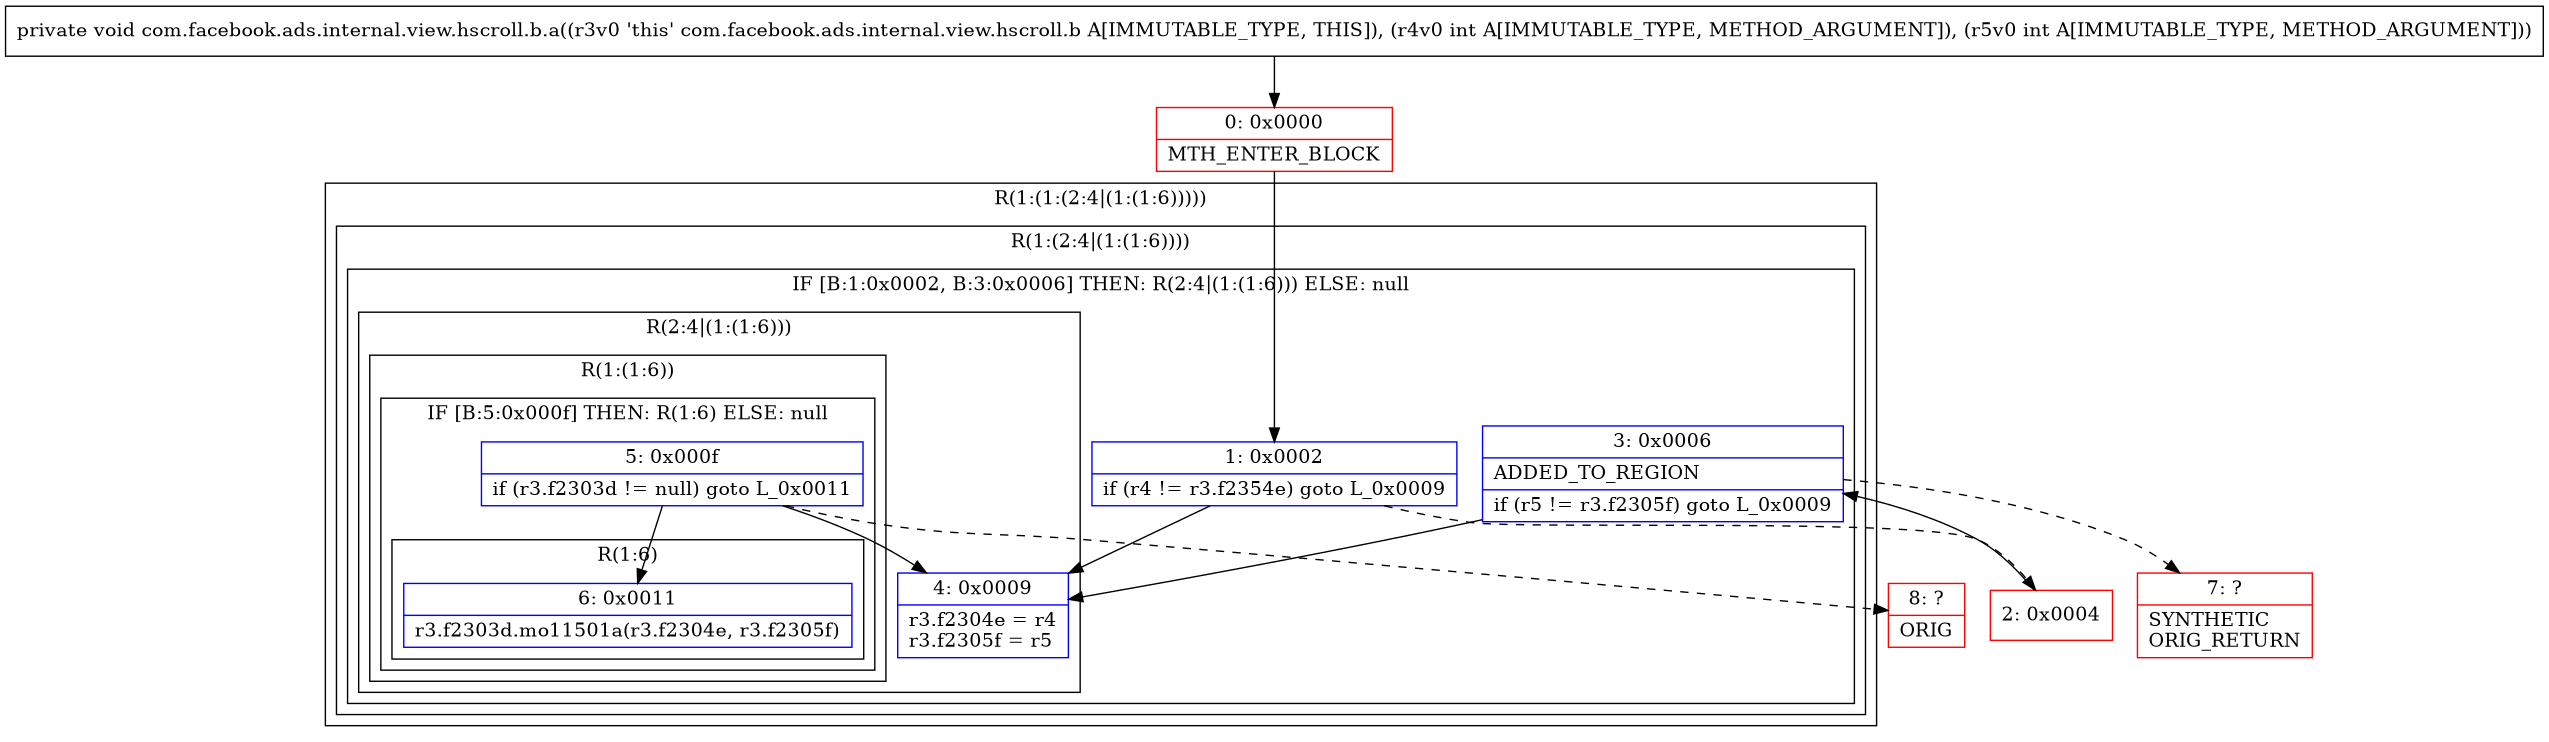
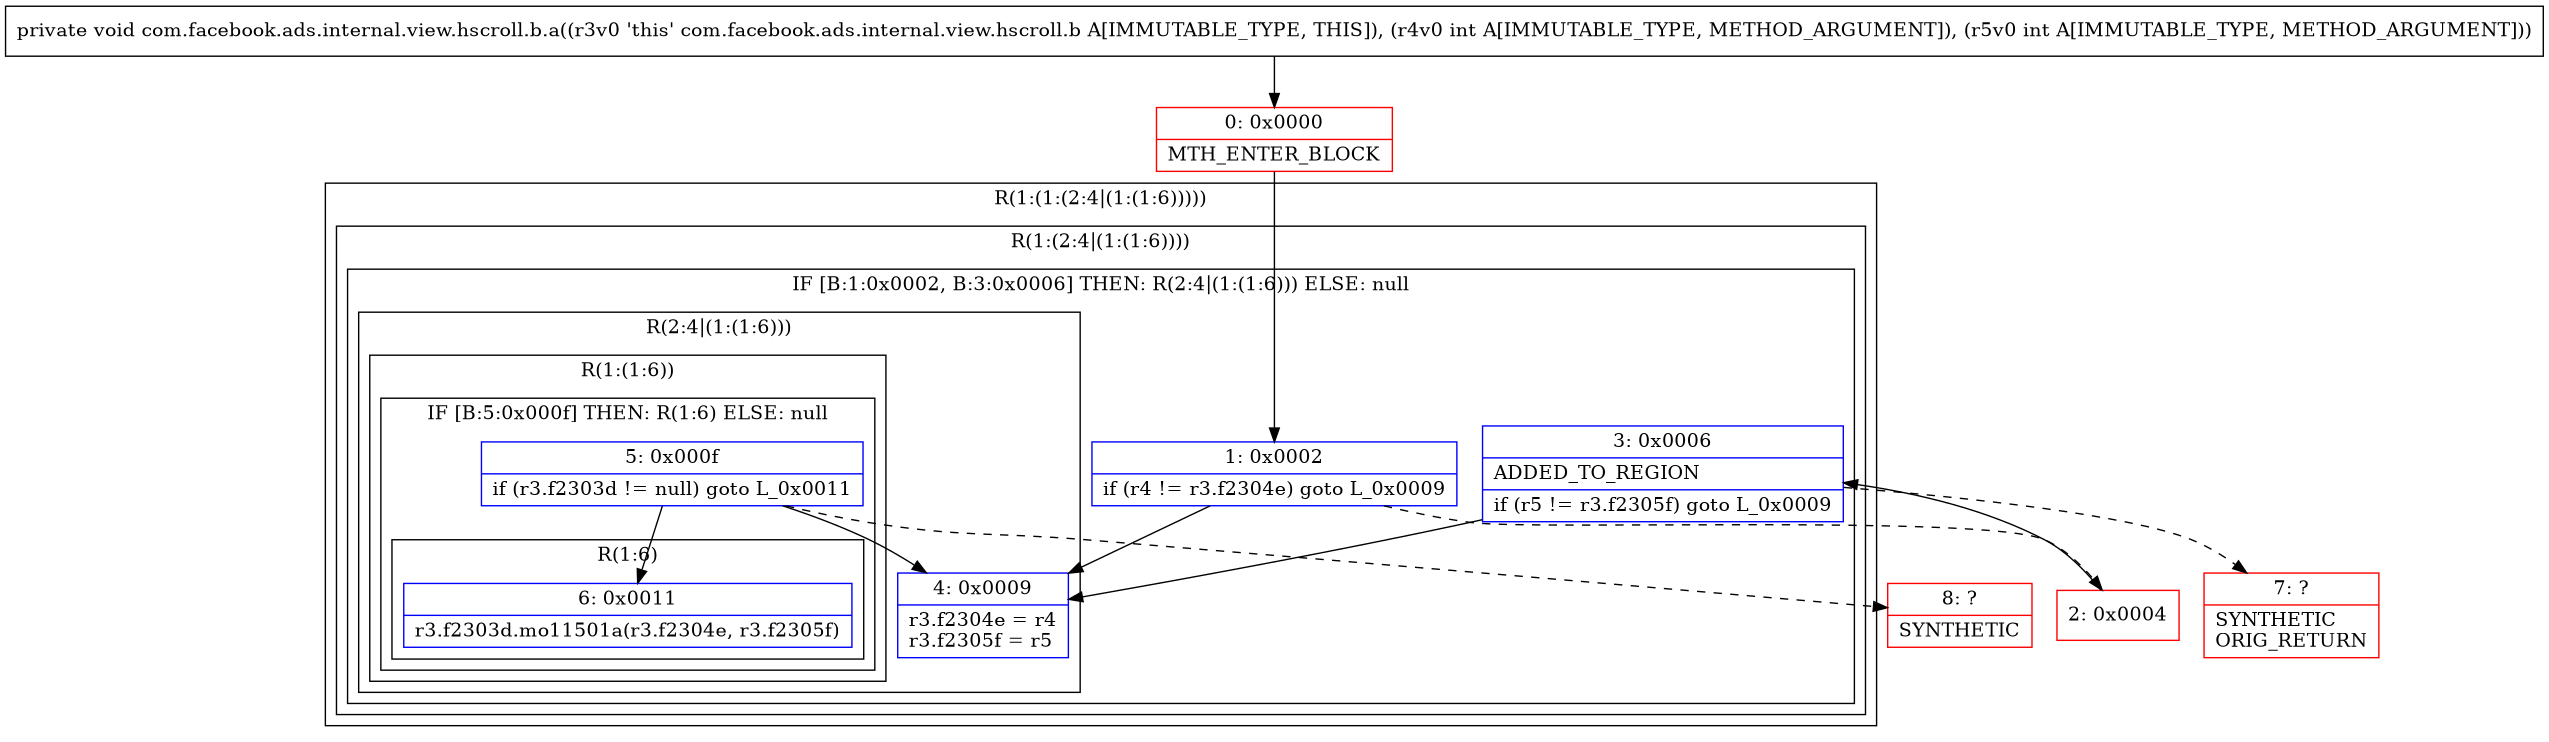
(1274, 489) -> (1274, 489)
(1927, 631) -> (1960, 631)
